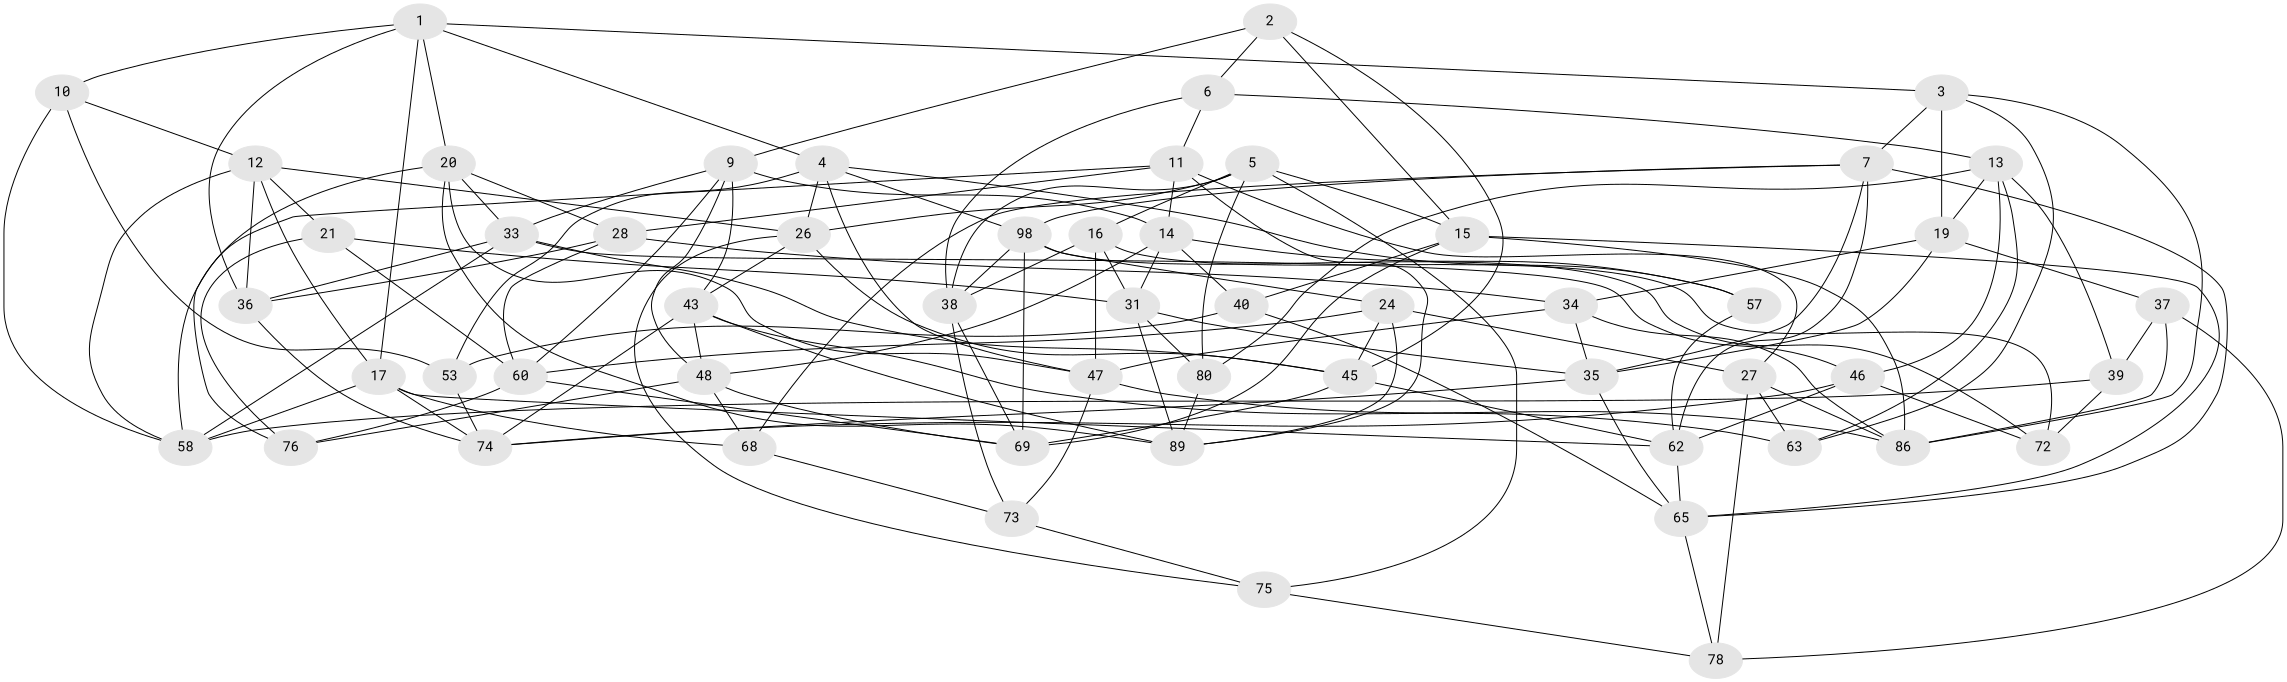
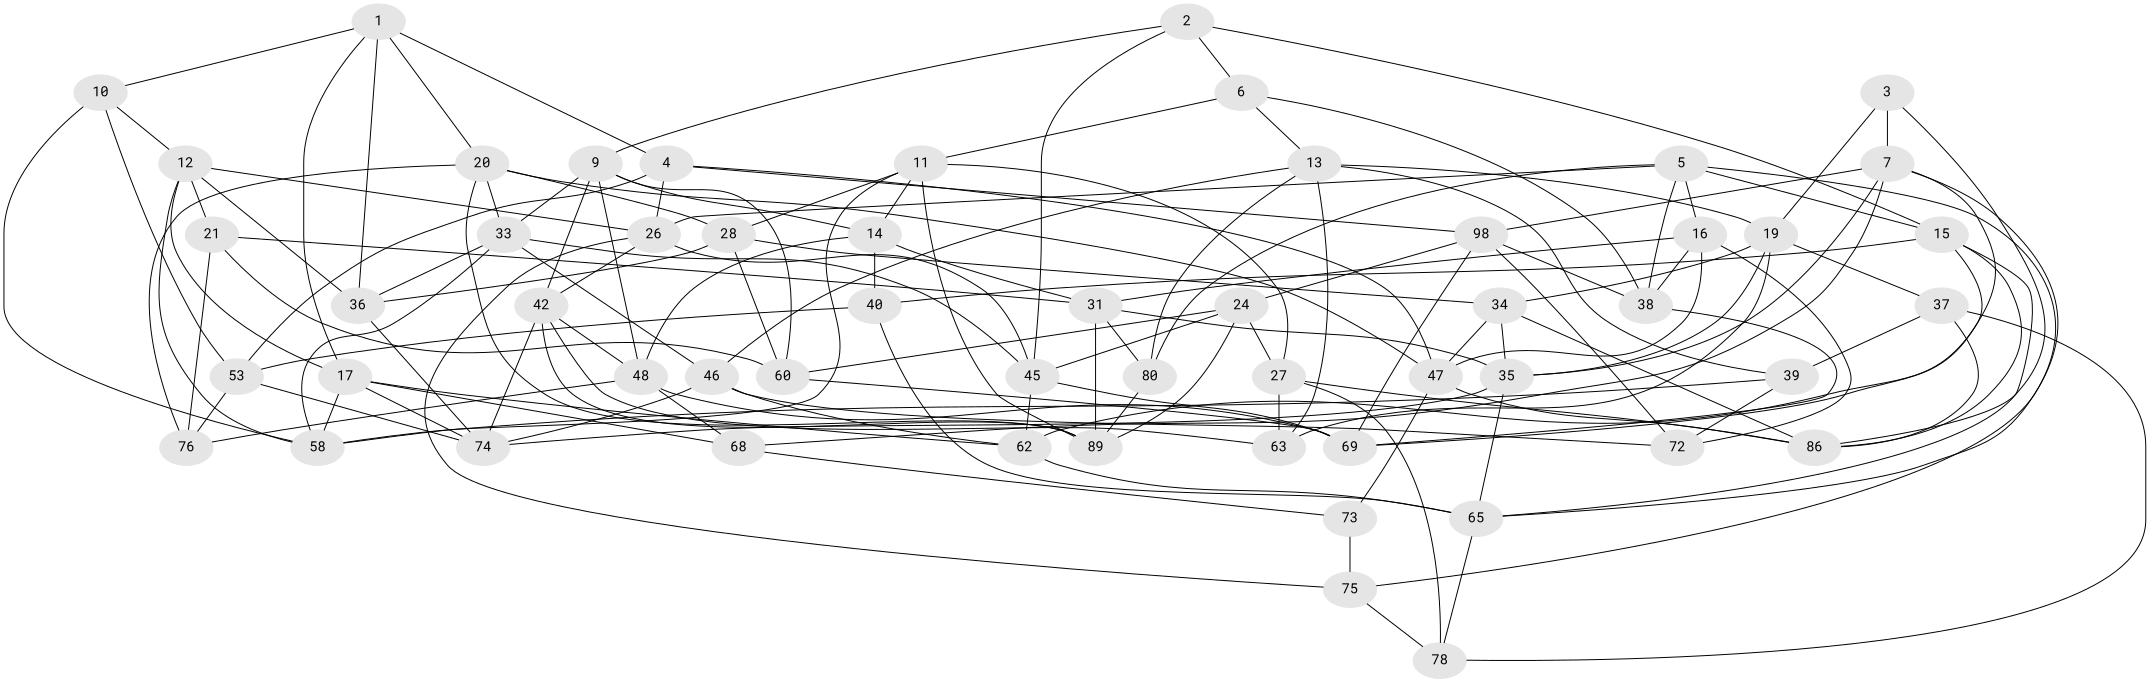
(1181, 57) -> none
(691, 306) -> (541, 306)
(1754, 306) -> none
(2024, 310) -> (1570, 406)
(971, 410) -> none
(386, 425) -> (211, 413)
